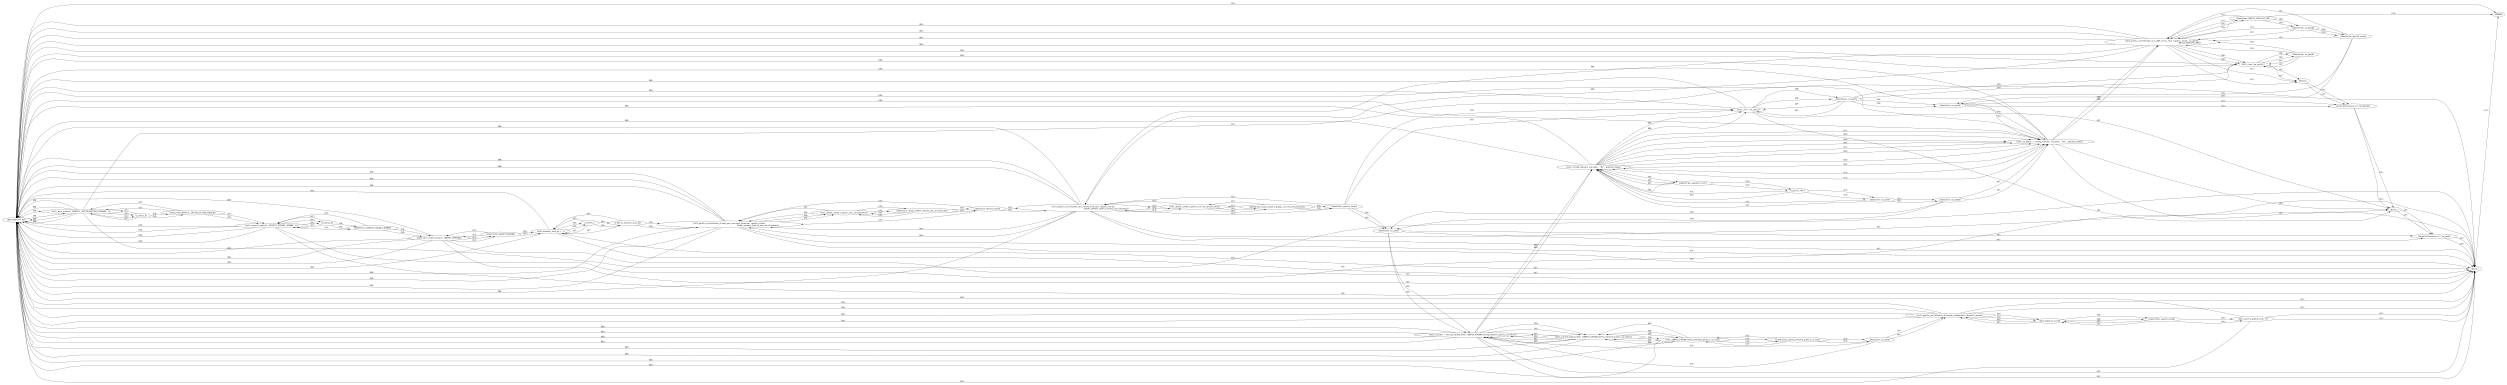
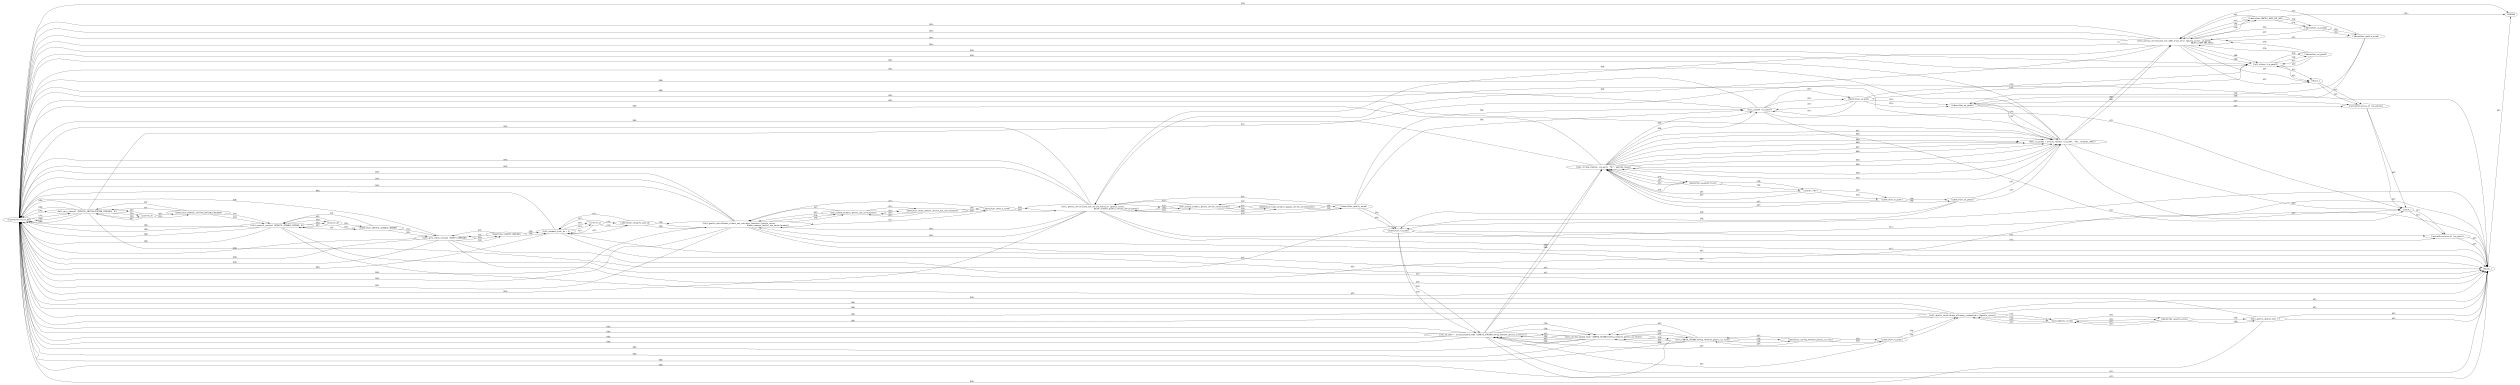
(2253, 64) -> (2266, 64)
(1748, 110) -> (1759, 110)
(17, 220) -> (19, 220)
(628, 223) -> (635, 223)
